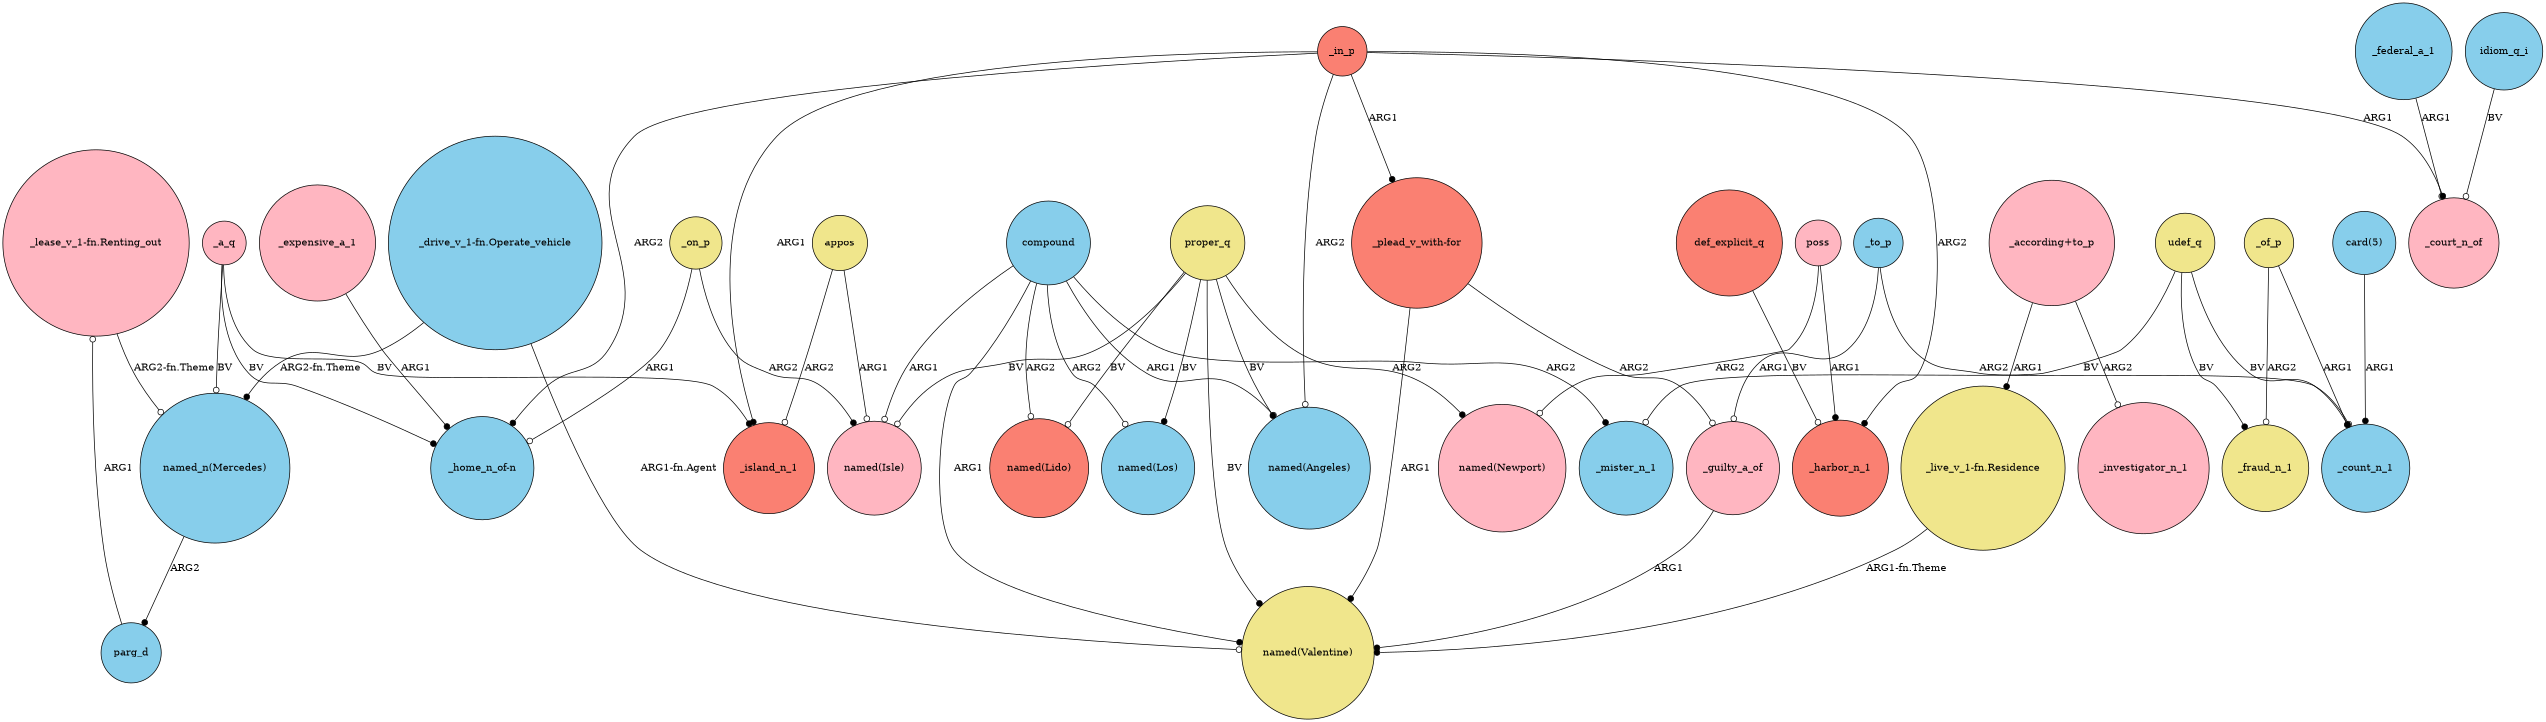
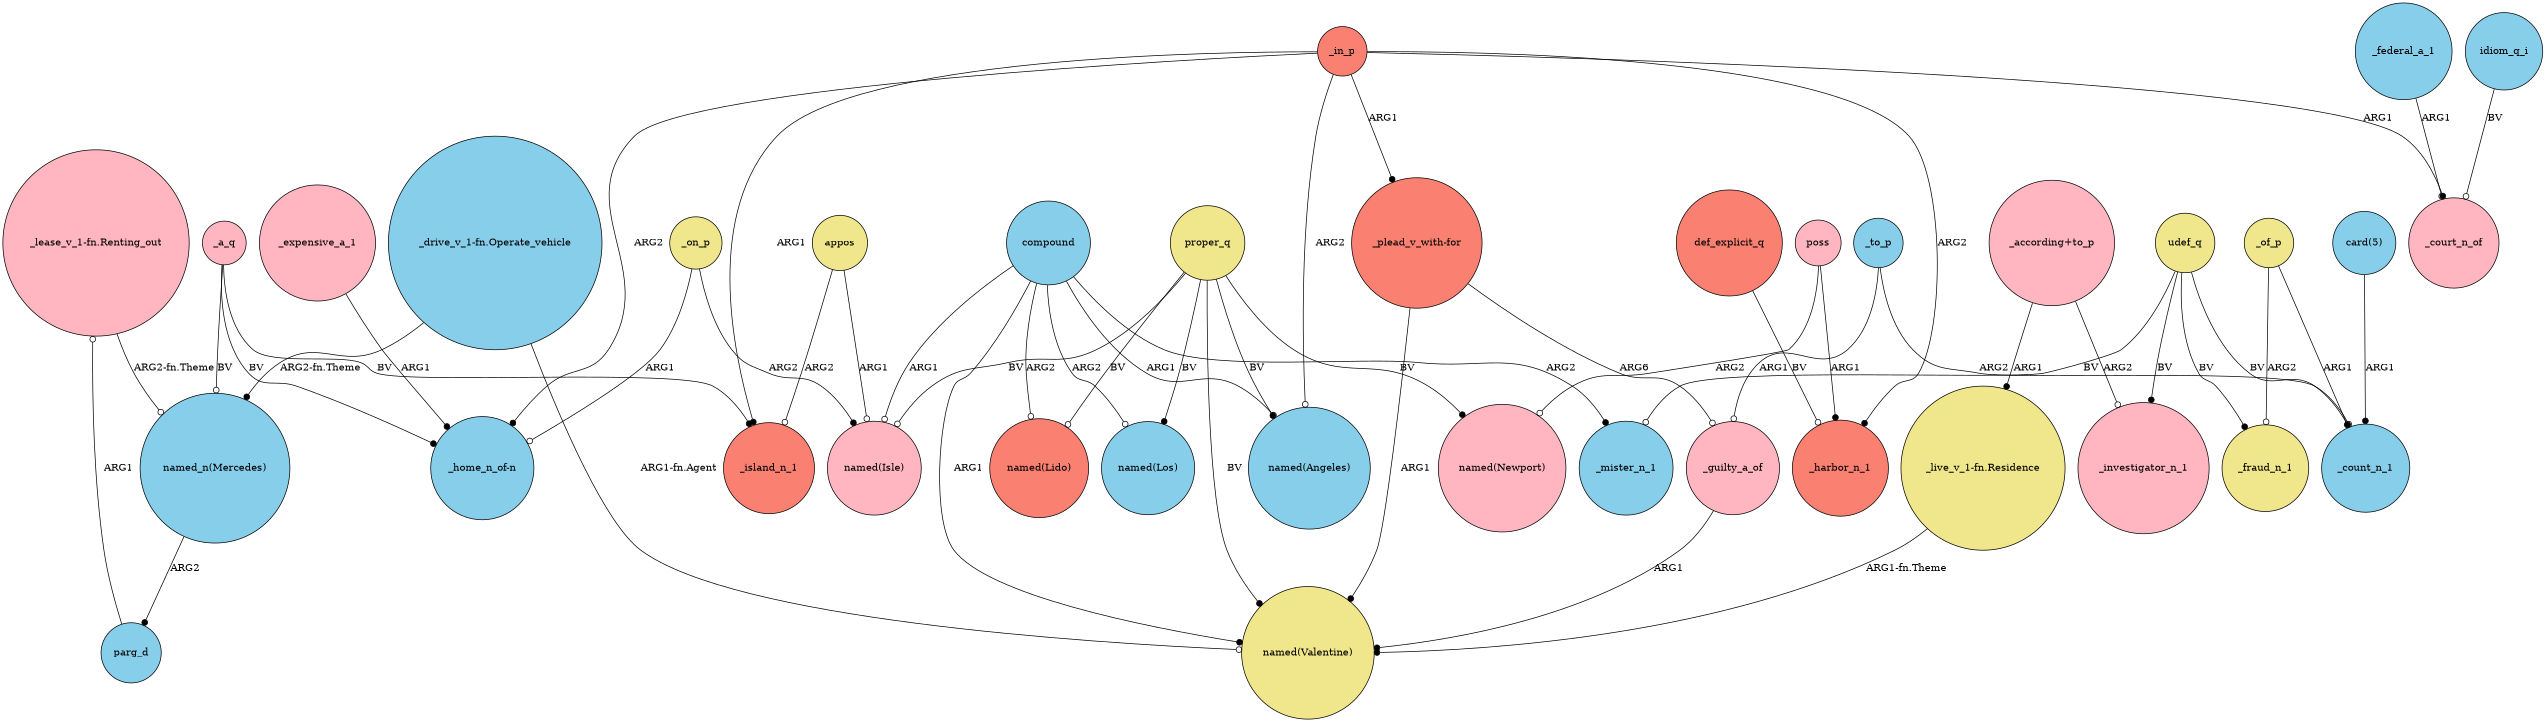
none -> (2163, 334)
(1407, 368) -> (1407, 368)
(1634, 368) -> (1634, 368)
